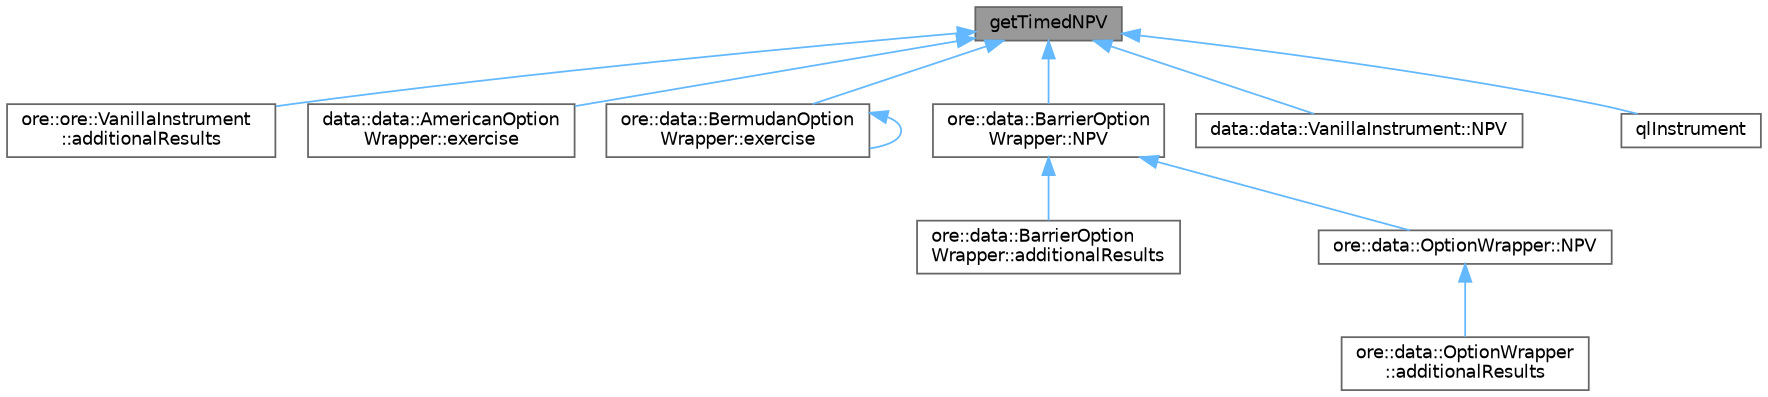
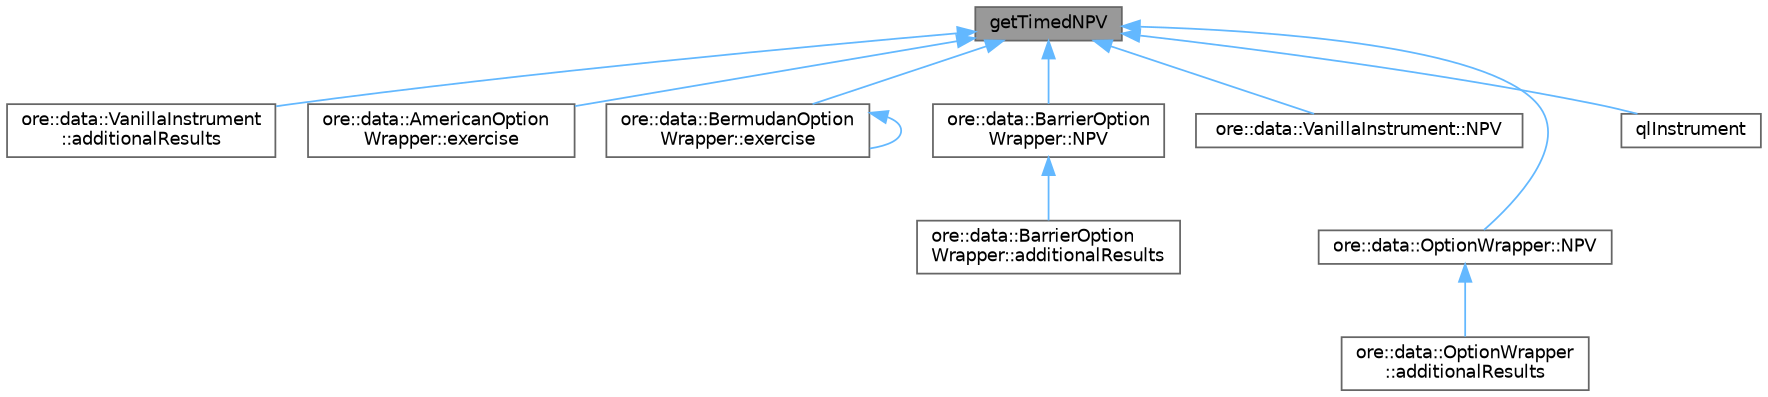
(141, 131) -> (141, 131)
(441, 131) -> (441, 131)
(1359, 131) -> (1359, 131)
(1284, 196) -> (1419, 54)
